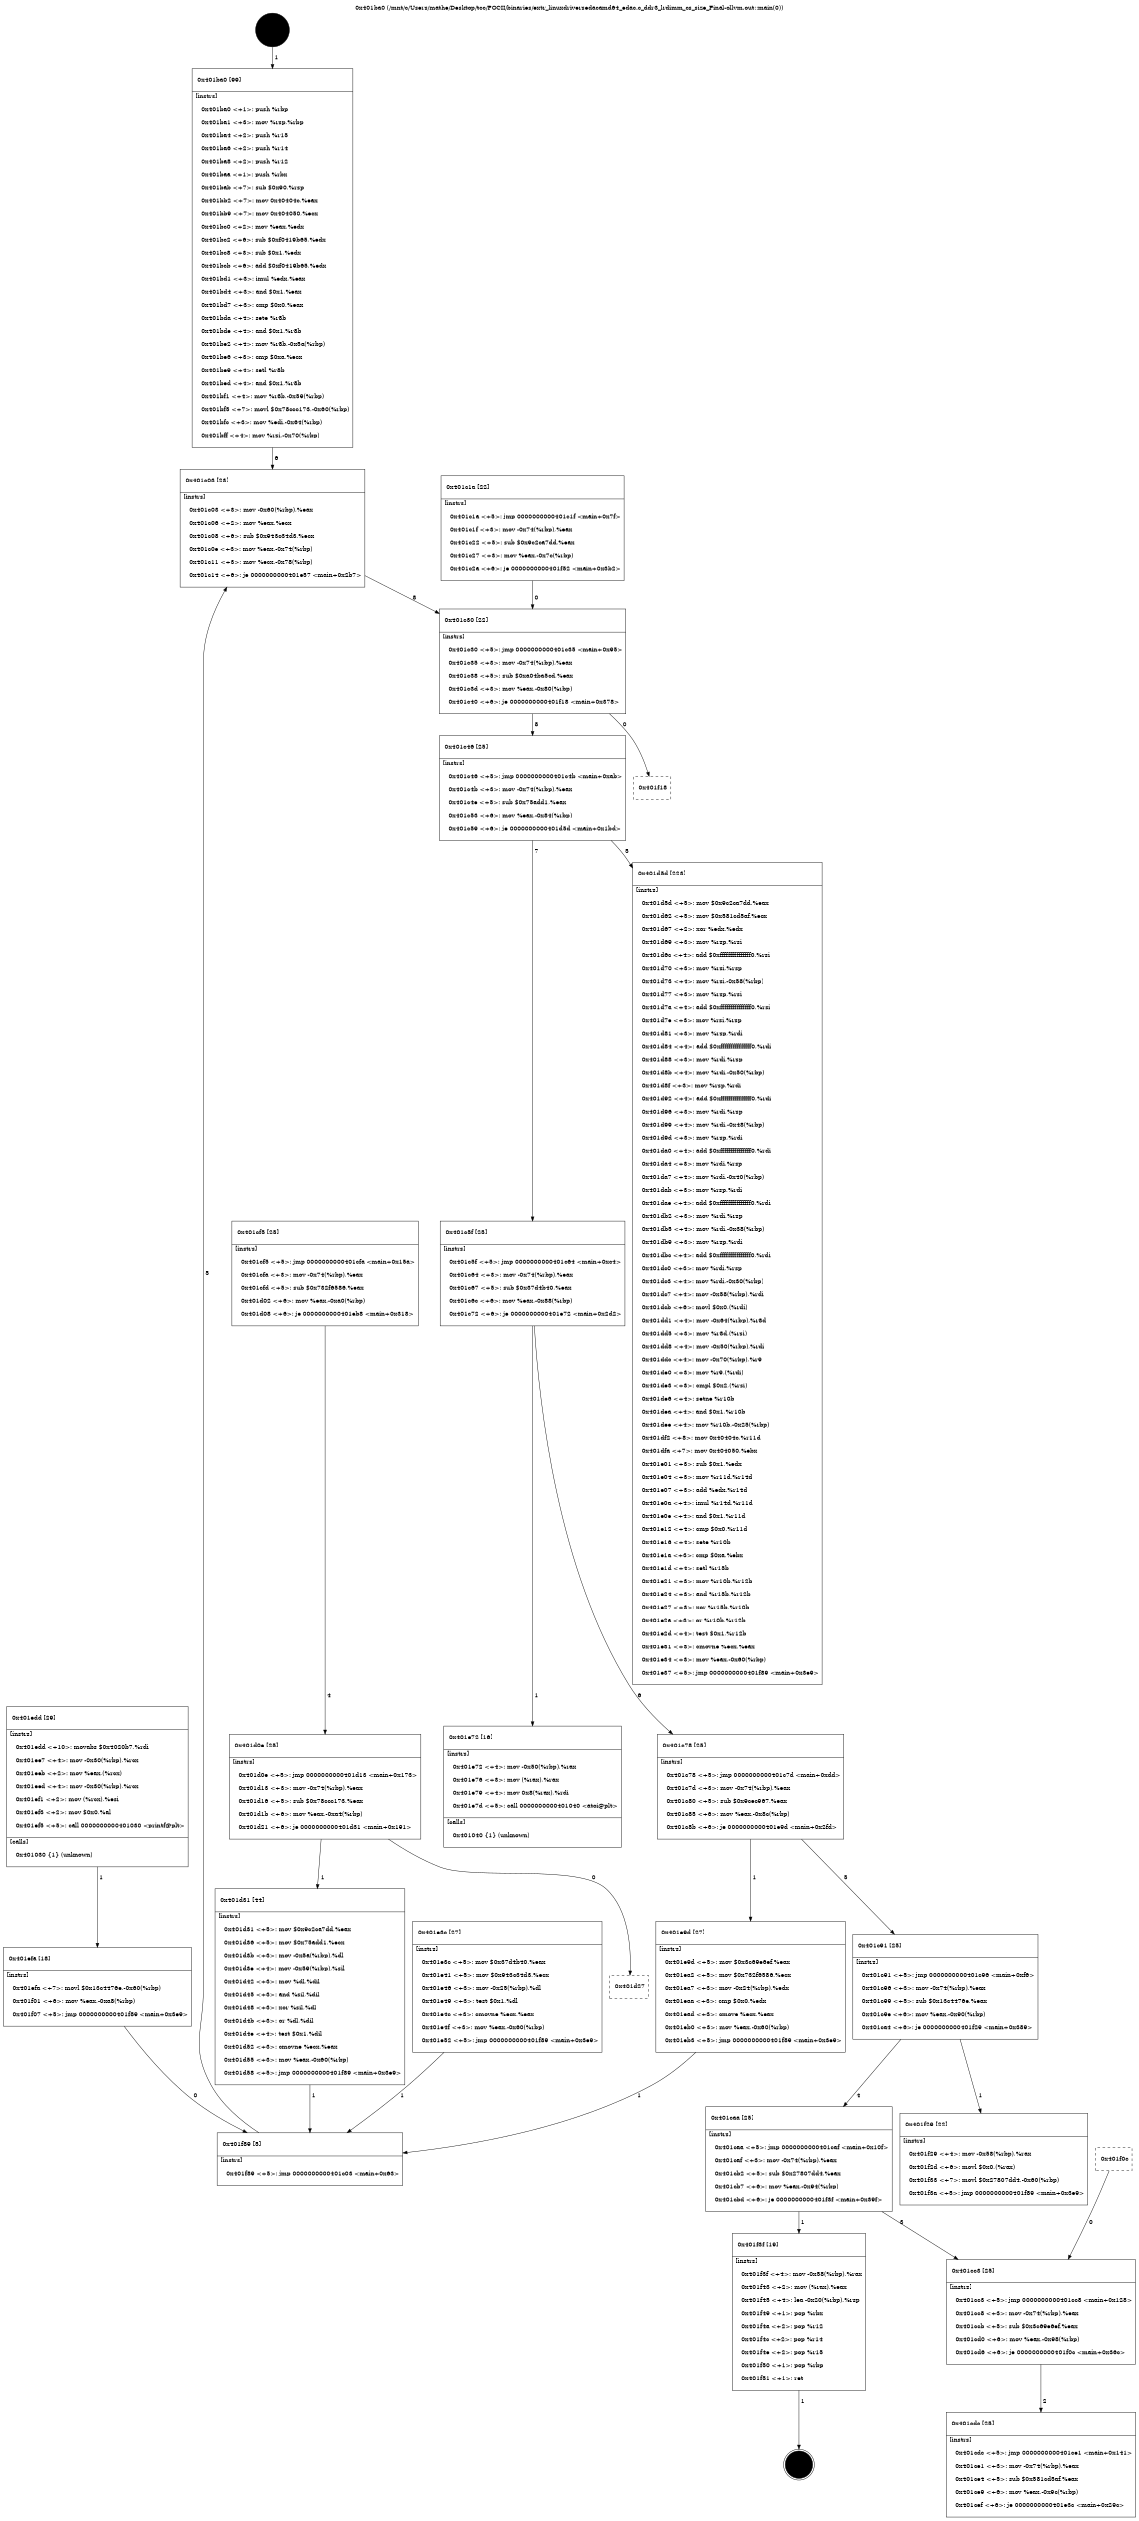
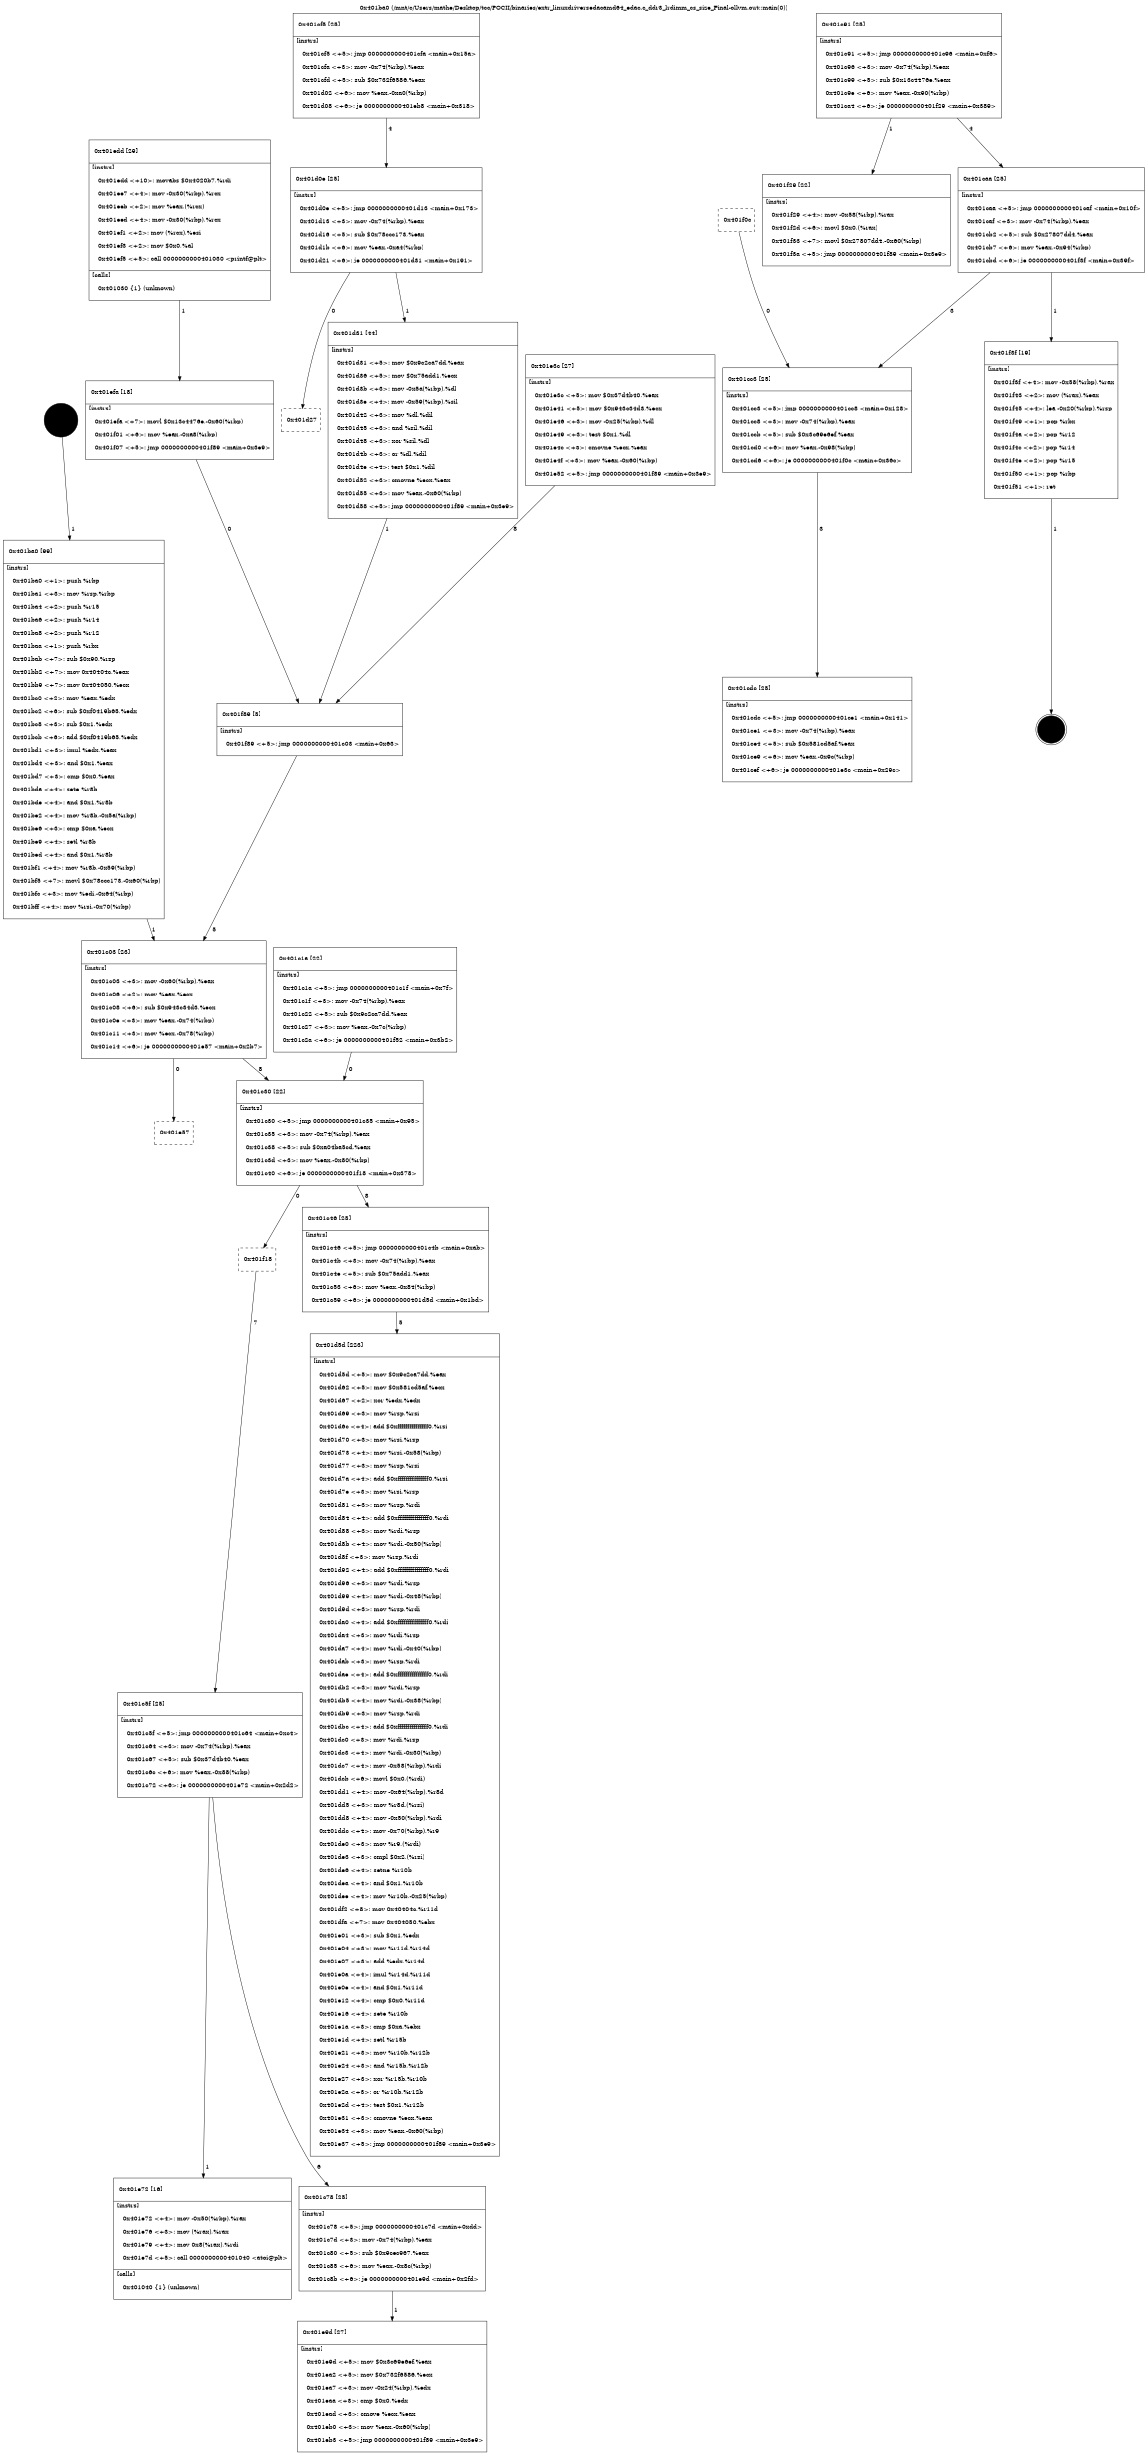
(275, 458) -> (153, 930)
(533, 1029) -> (236, 1480)
none -> (174, 1133)
(846, 1885) -> none
(401, 2096) -> (514, 529)
(559, 2123) -> none
(1044, 2401) -> (820, 529)
